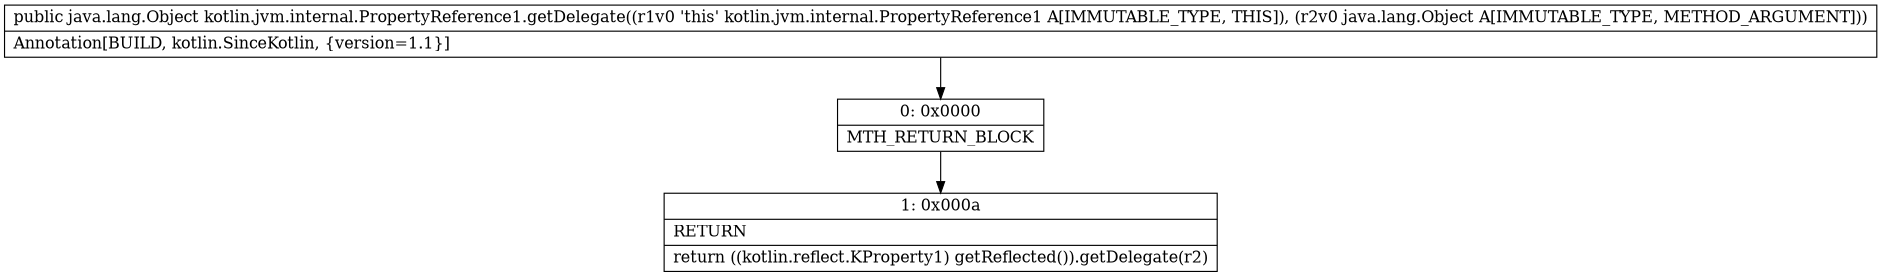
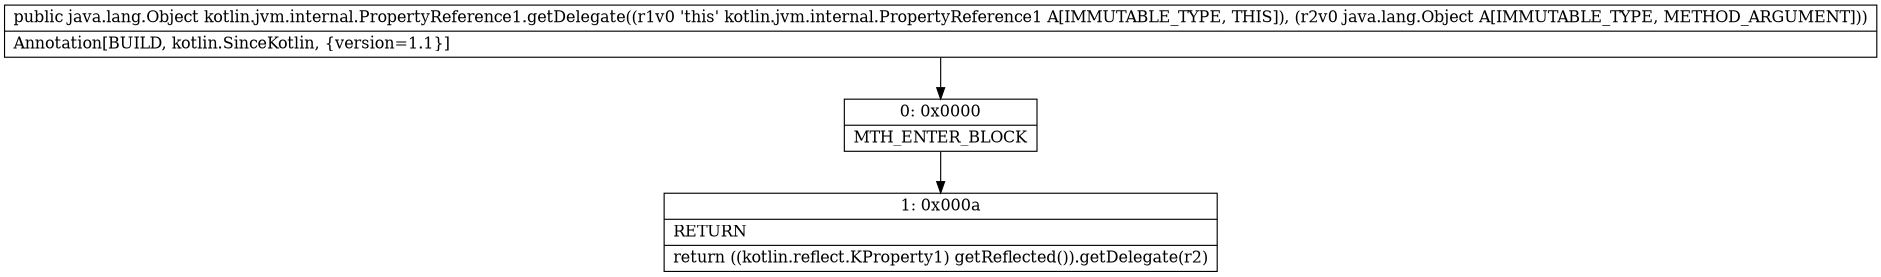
(941, 138) -> (941, 138)
